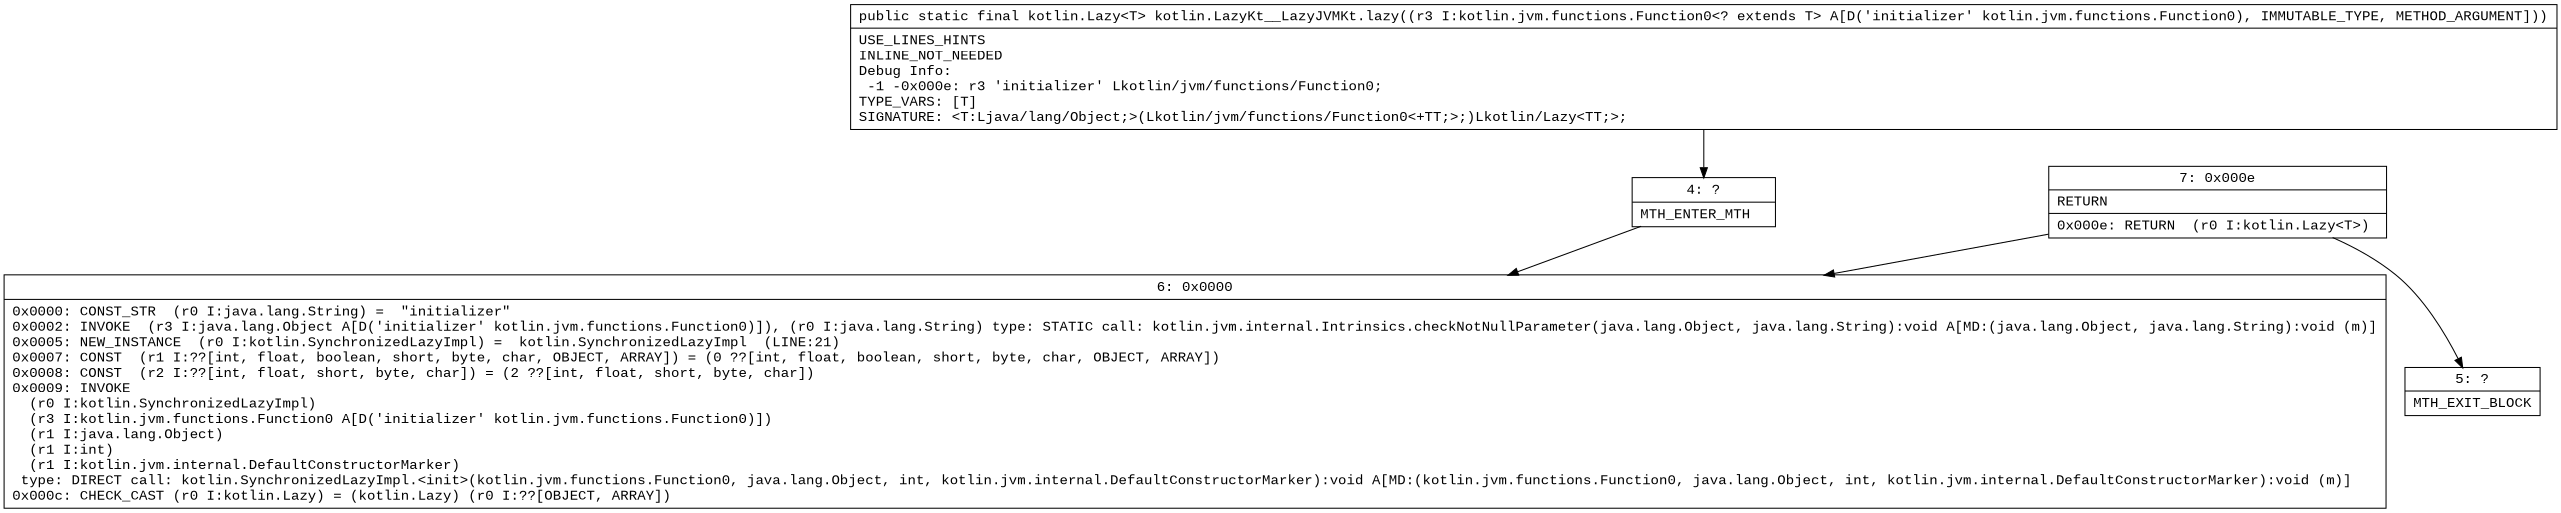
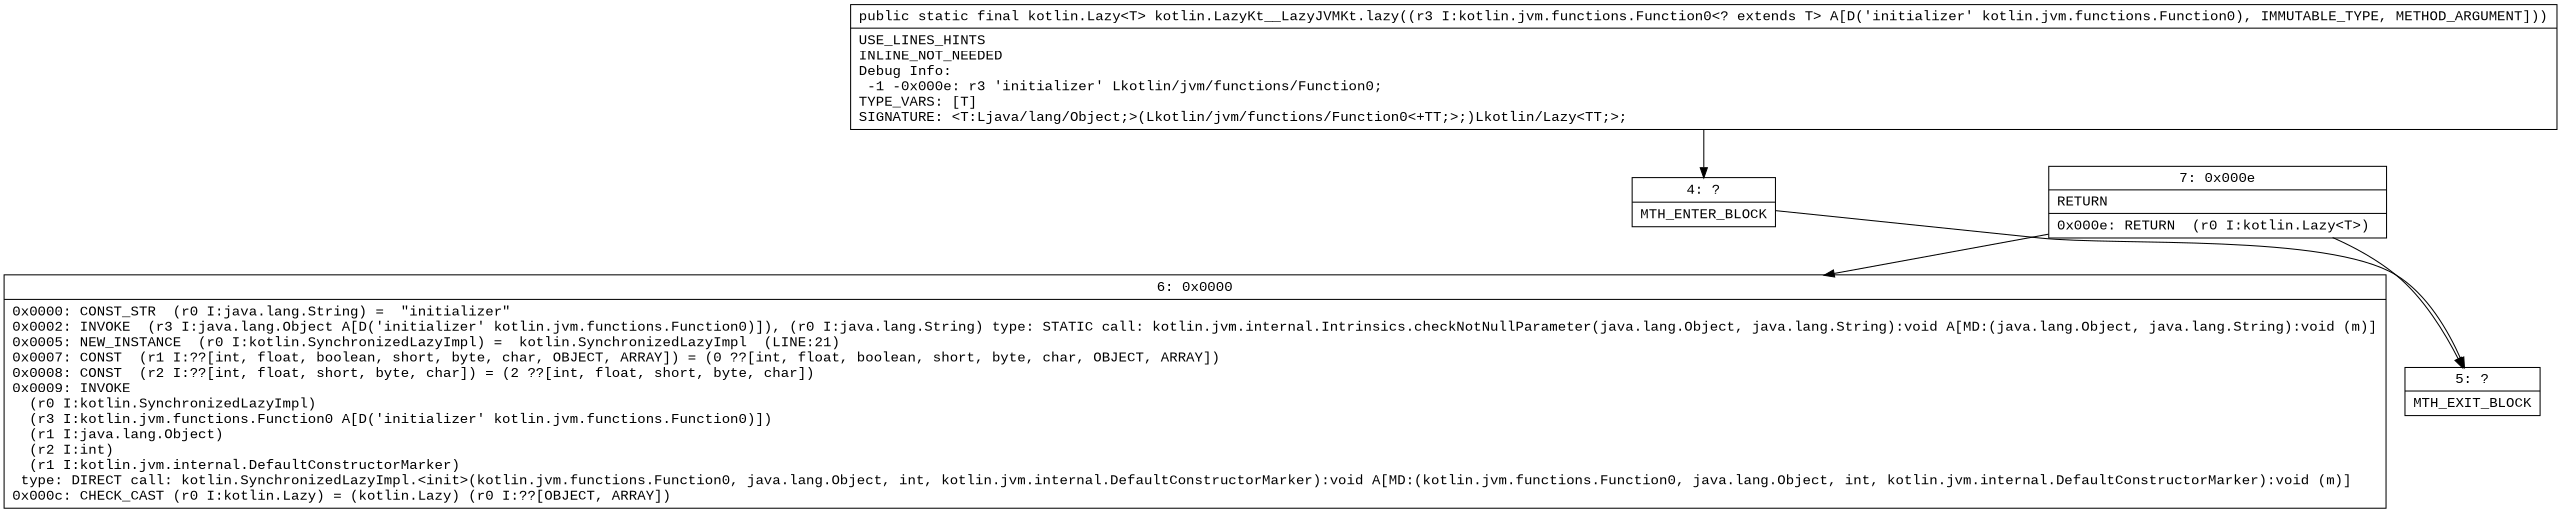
(1696, 214) -> (1704, 214)
(1579, 249) -> (2140, 242)
(63, 449) -> (63, 449)
